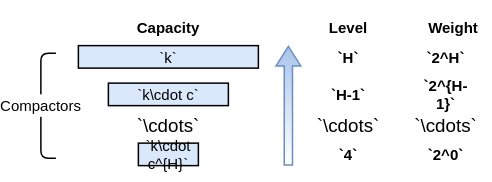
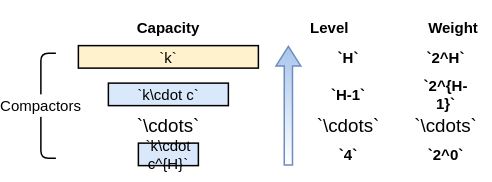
(348, 27) -> (330, 27)
(168, 57) -> (168, 57)
